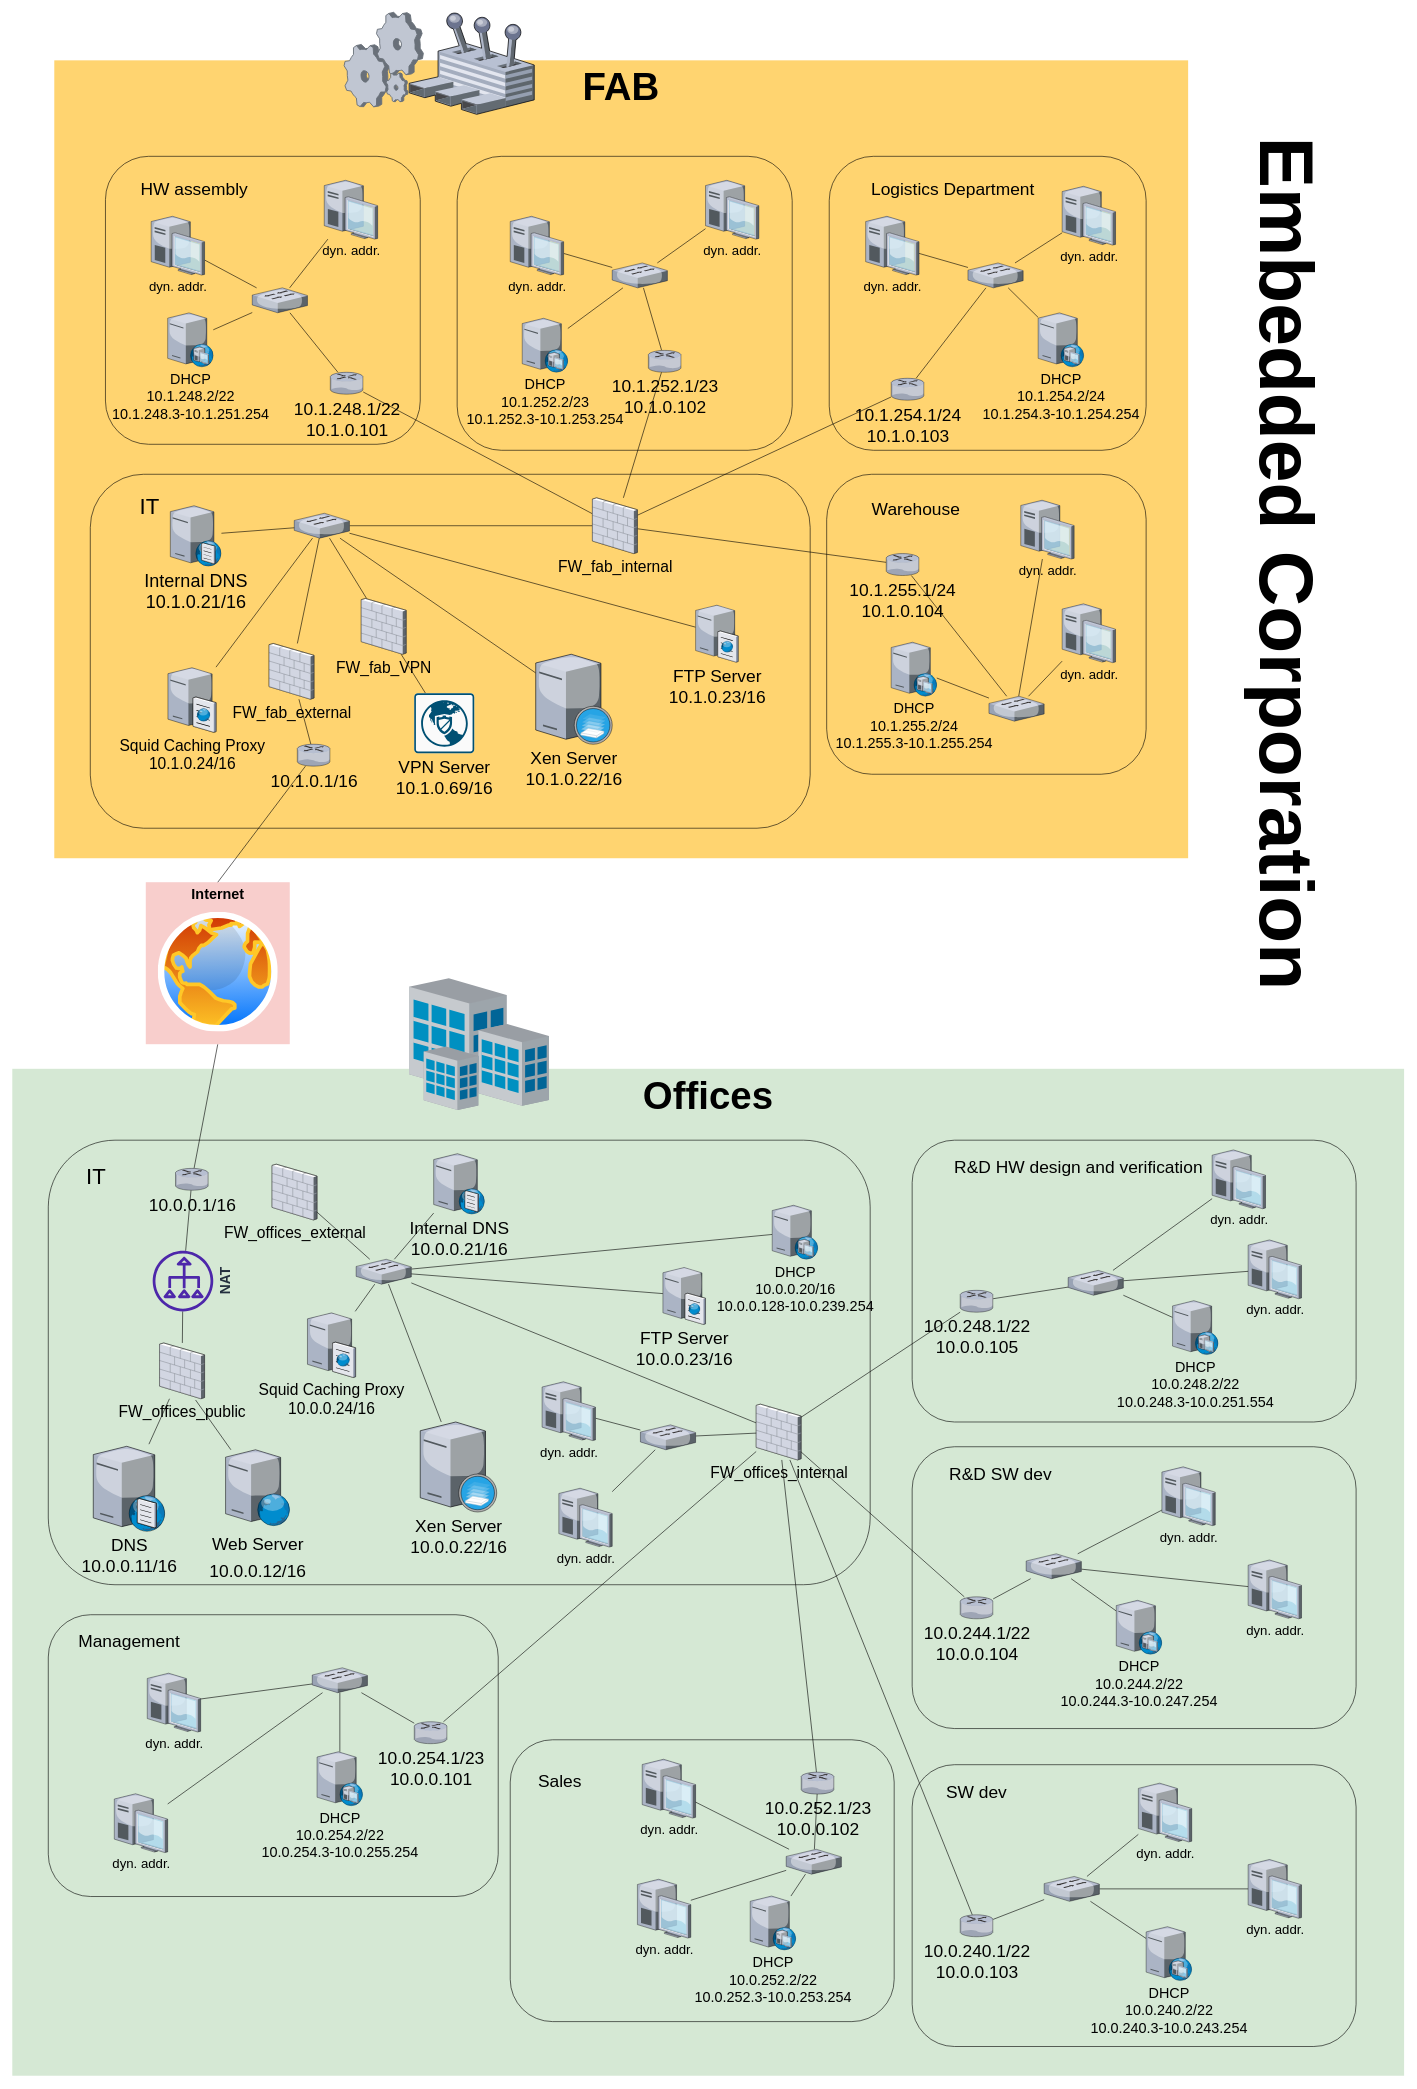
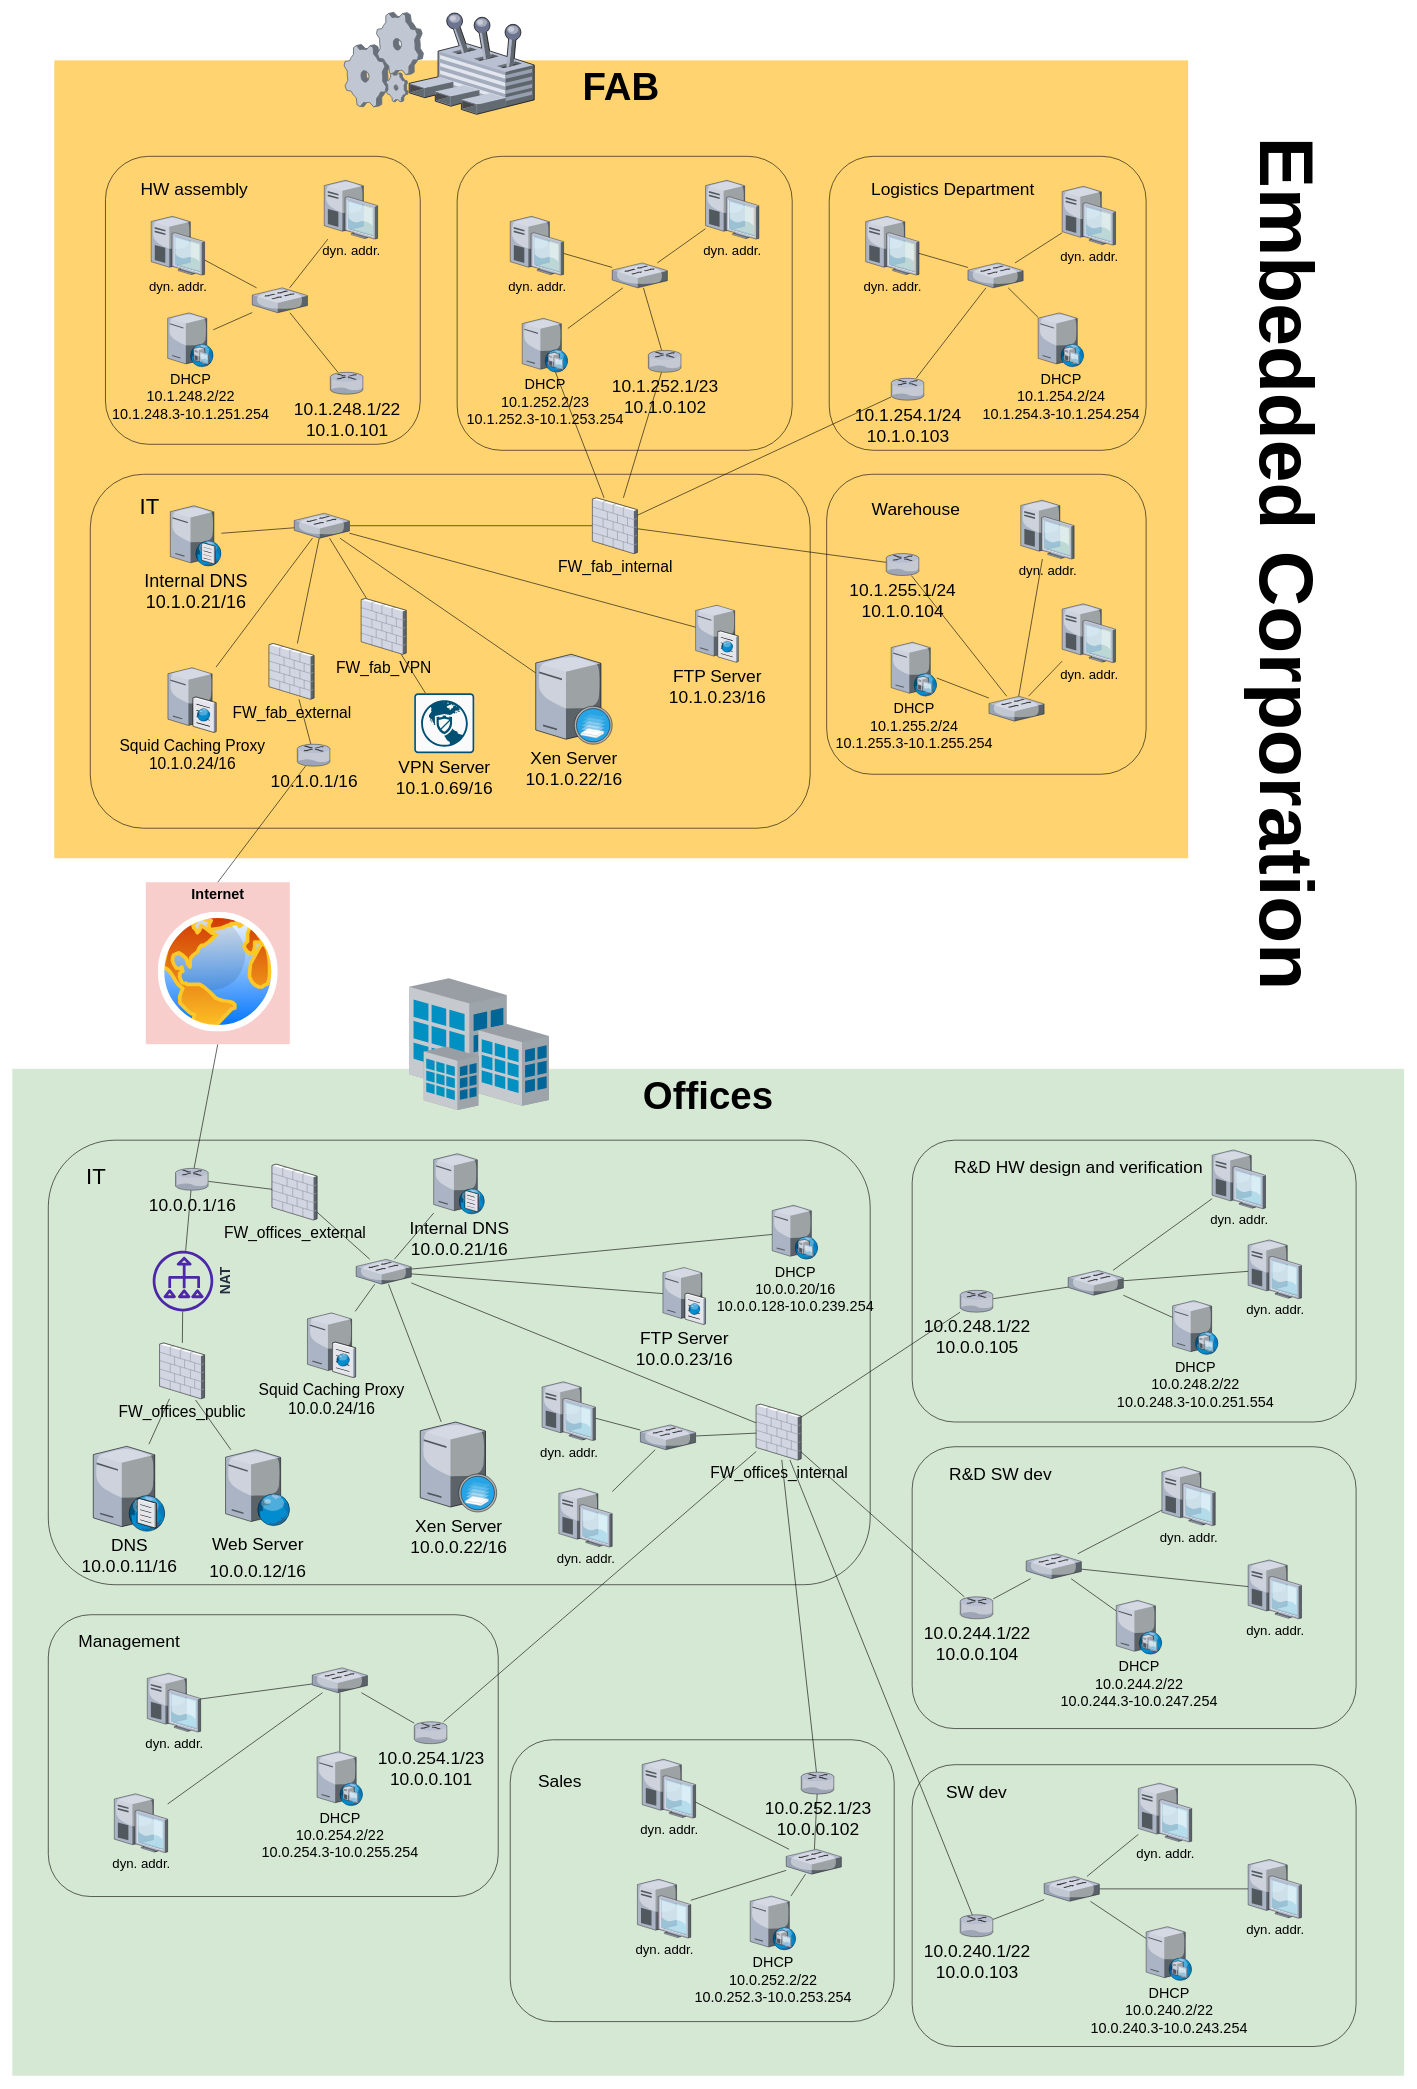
(478, 453) -> (580, 435)
none -> (241, 1186)
